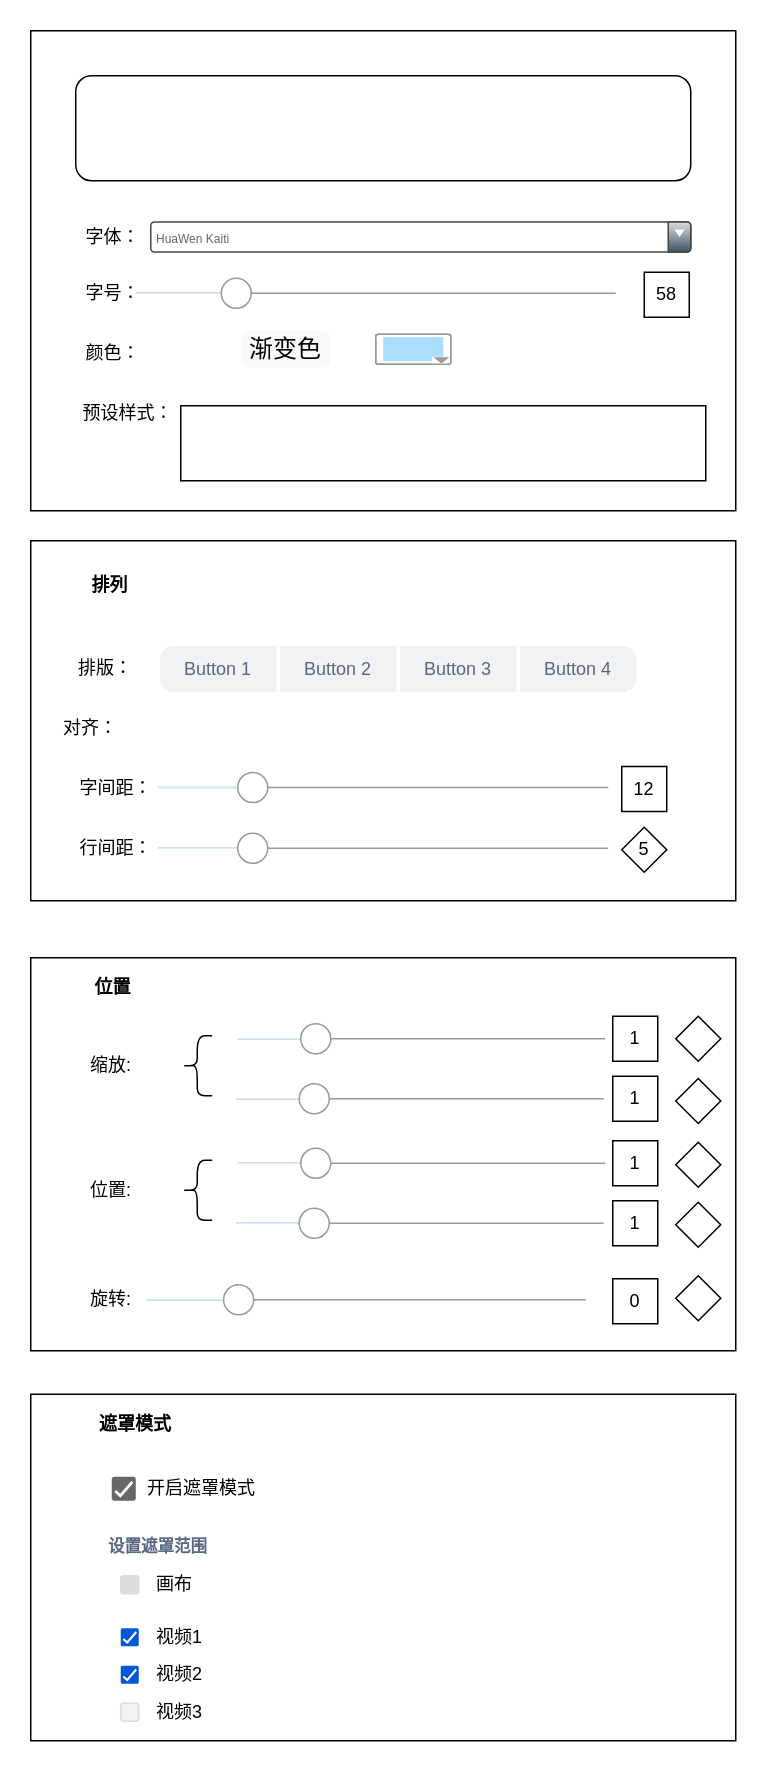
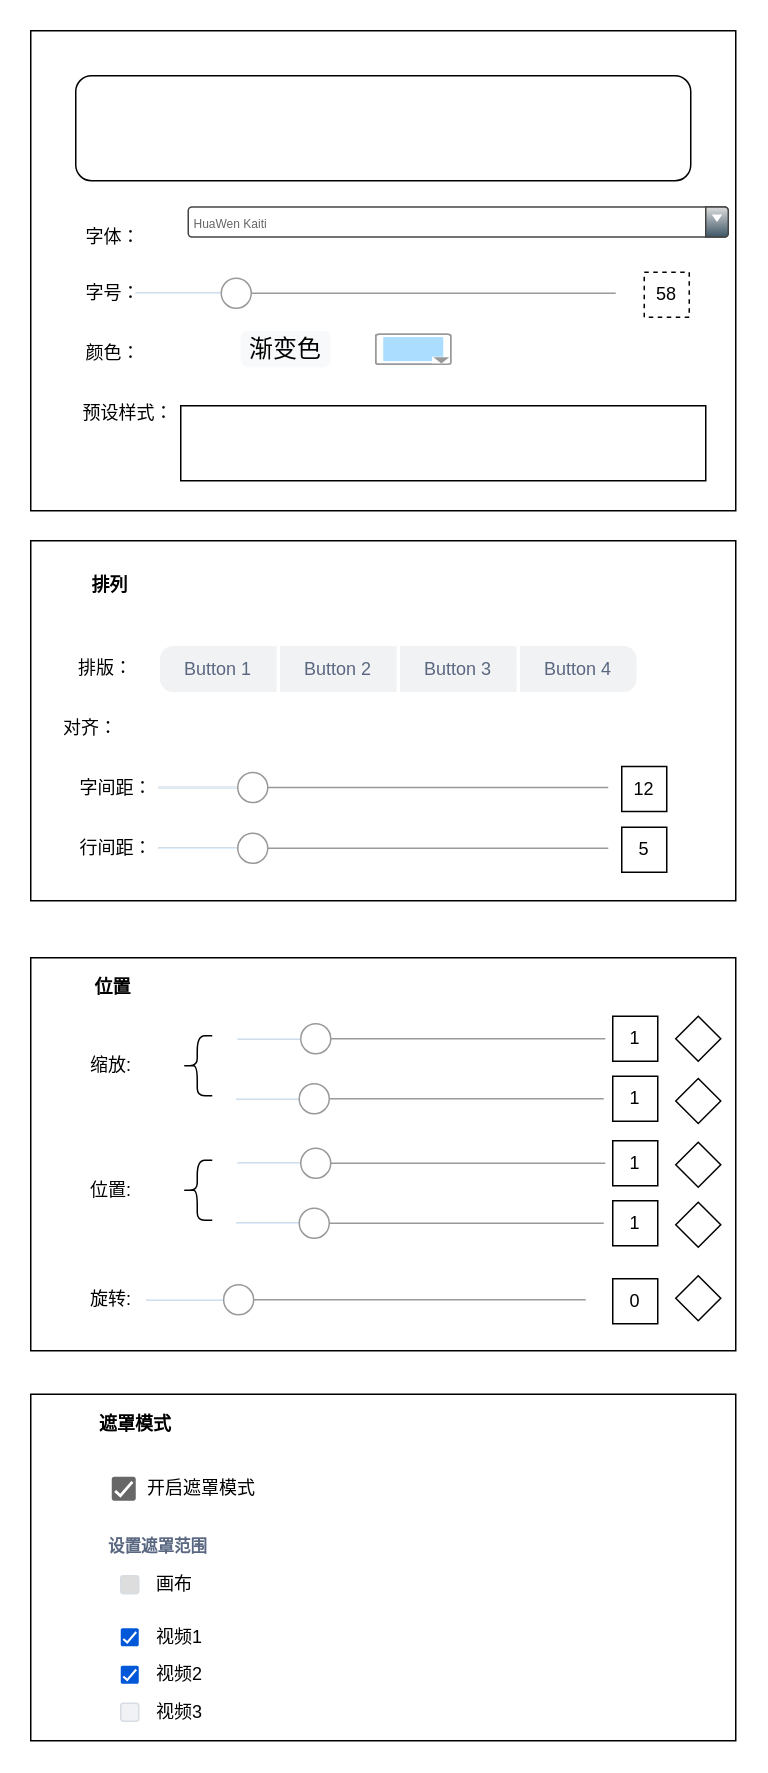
(421, 237) -> (458, 222)
(667, 295) -> (667, 295)
(644, 850) -> (644, 850)
